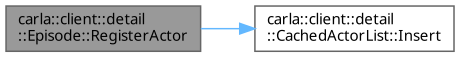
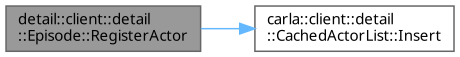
(103, 29) -> (103, 29)
